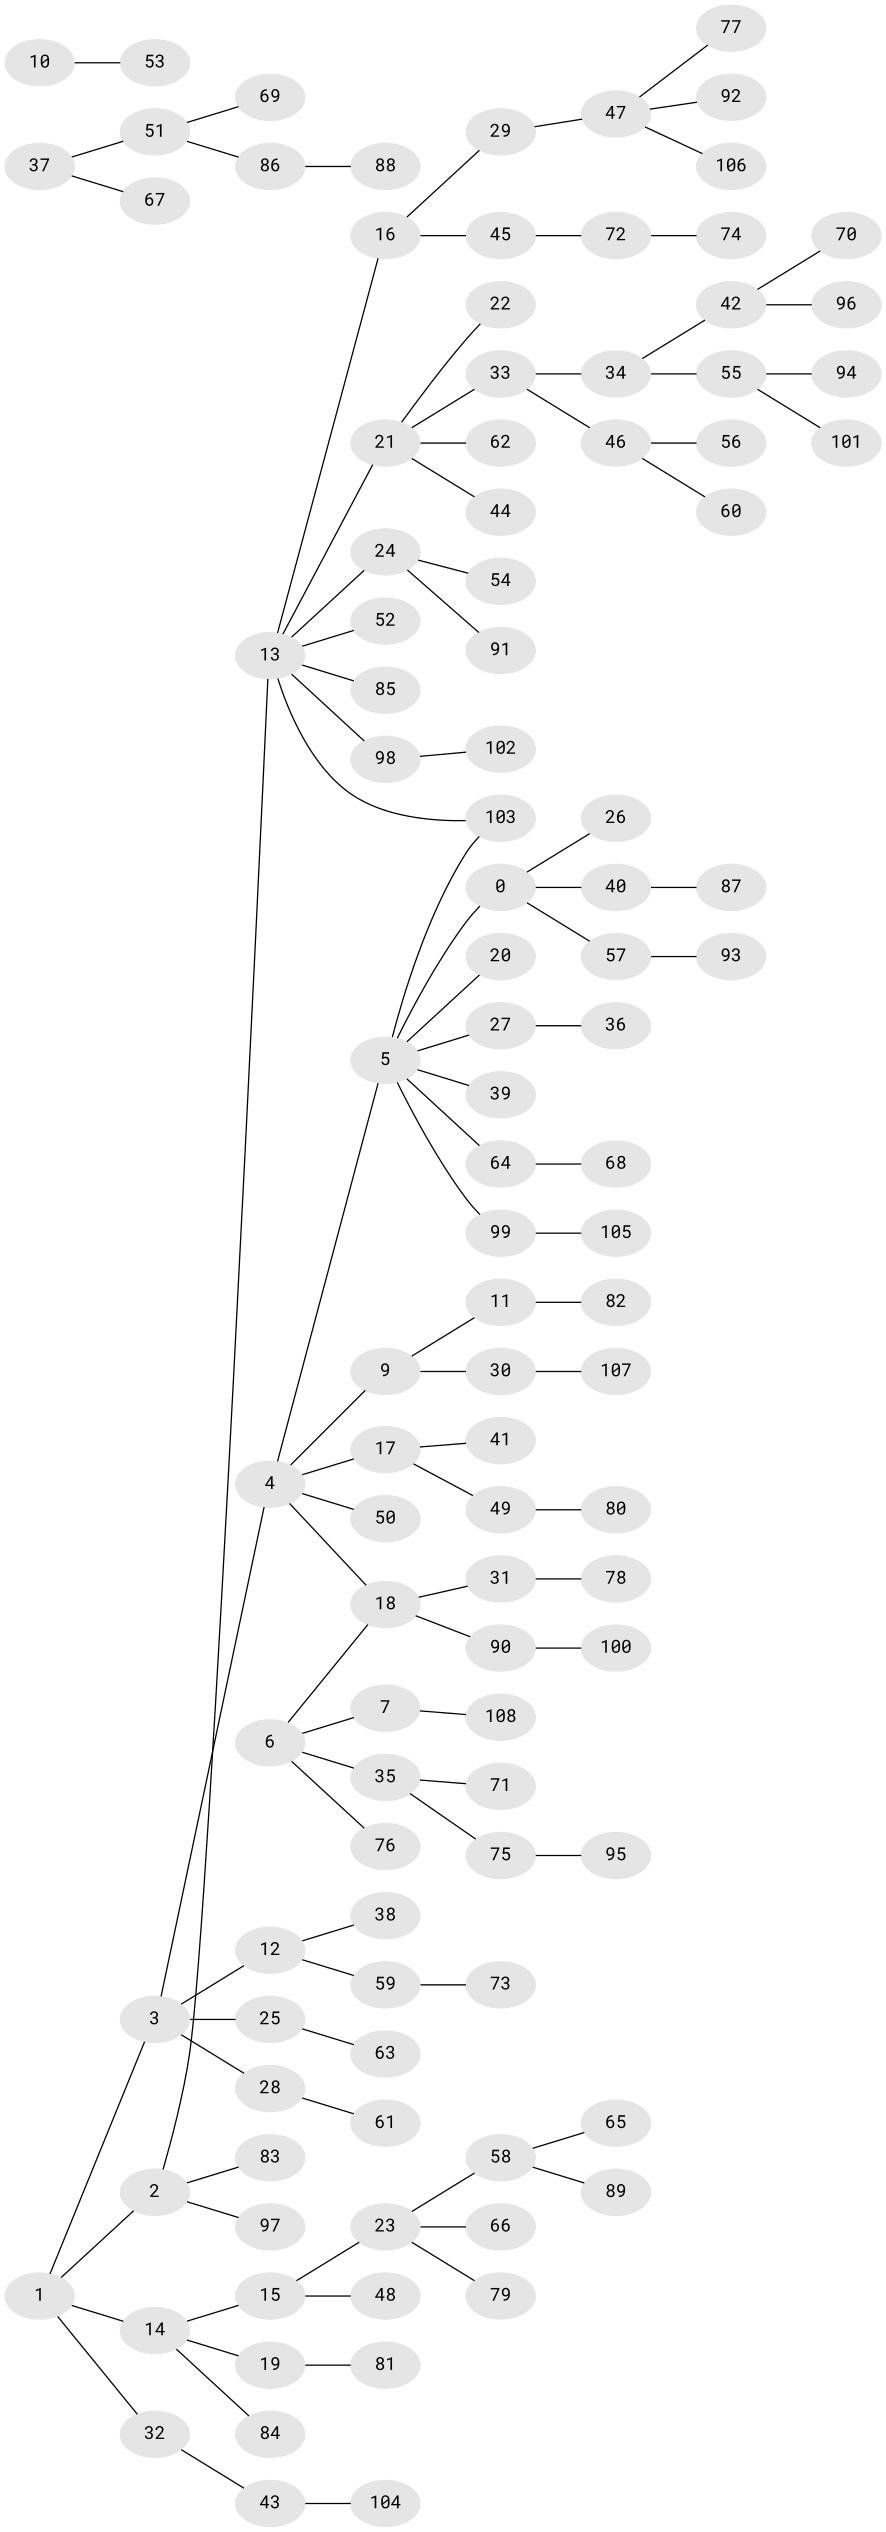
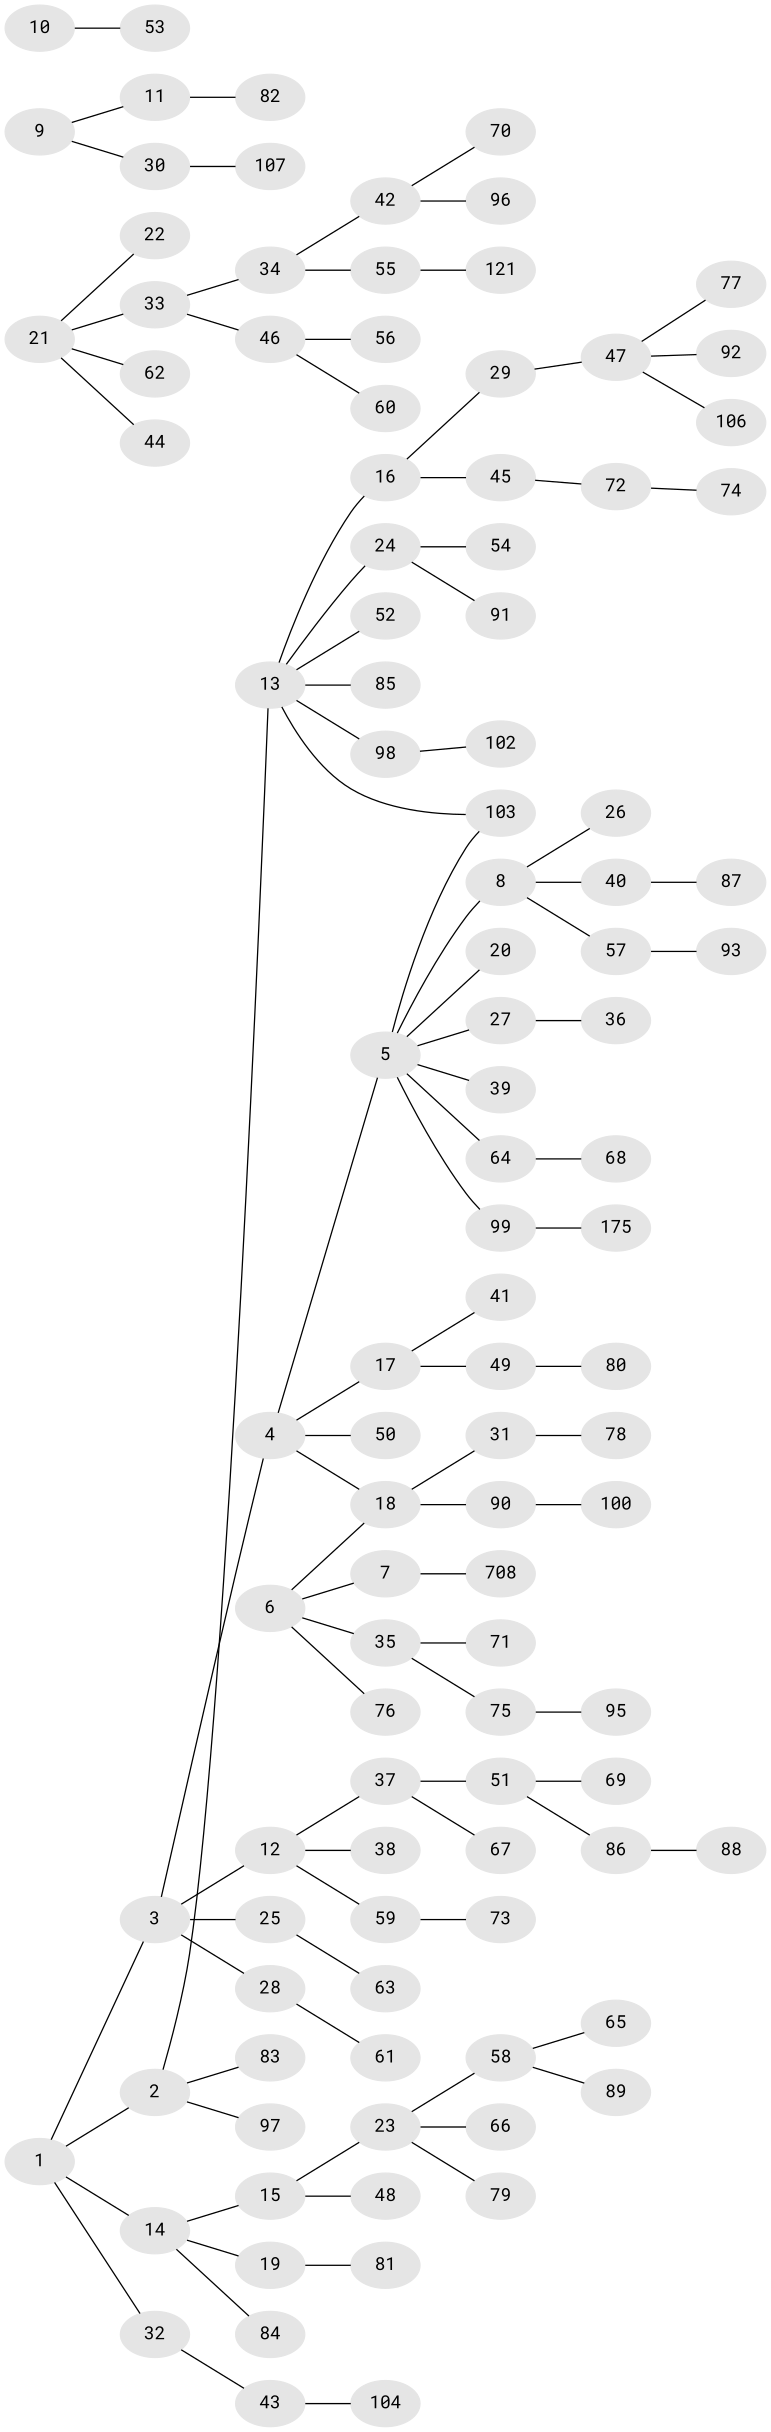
(846, 374) -> none
(846, 443) -> (501, 270)
(328, 549) -> none
(501, 887) -> (501, 882)
(616, 1233) -> (616, 1228)
(328, 1428) -> none
(501, 1717) -> (501, 1574)
none -> (328, 1816)
